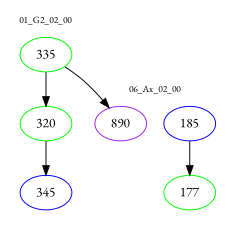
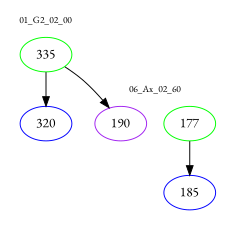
(155, 90) -> (155, 90)
(46, 124) -> (46, 124)
(121, 124) -> (121, 124)
(190, 153) -> (190, 153)
(46, 193) -> none
